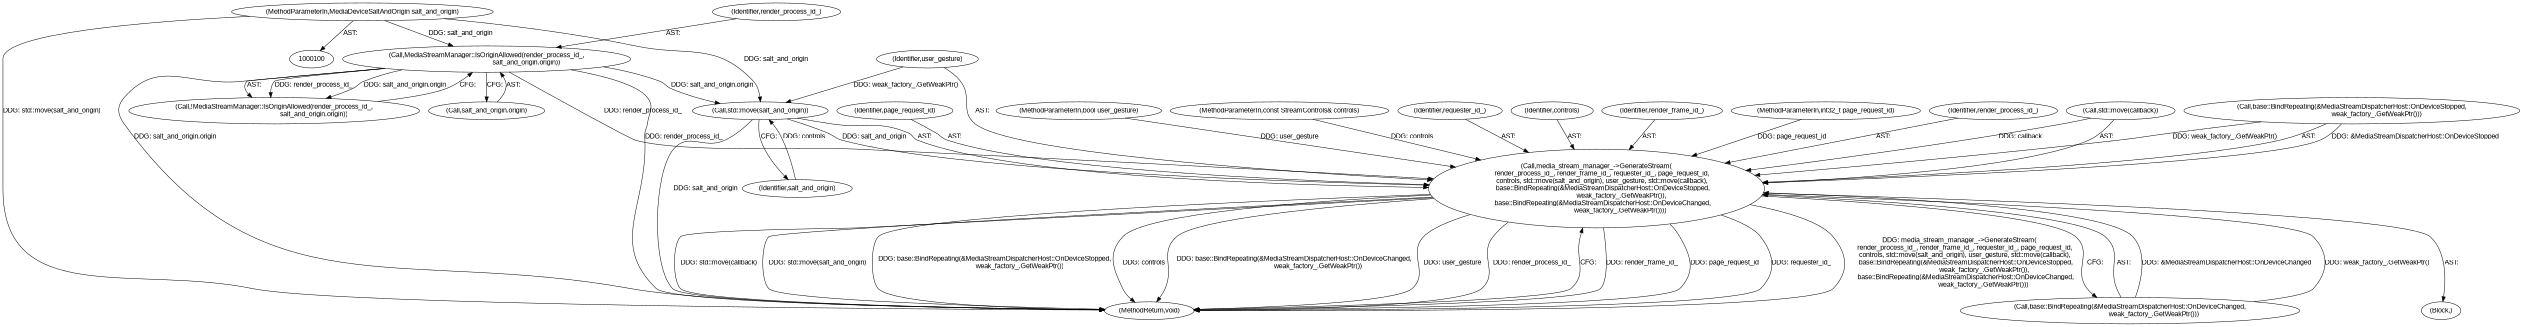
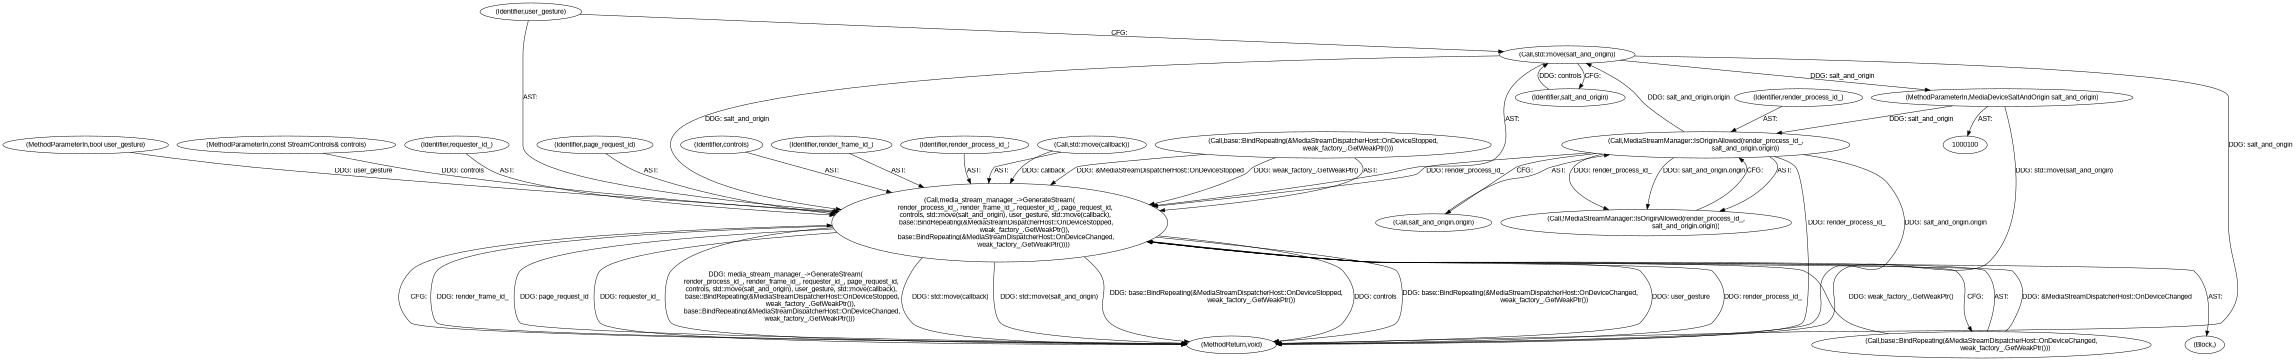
(620, 43) -> (1773, 75)
(906, 85) -> (1120, 33)
(1826, 111) -> none
